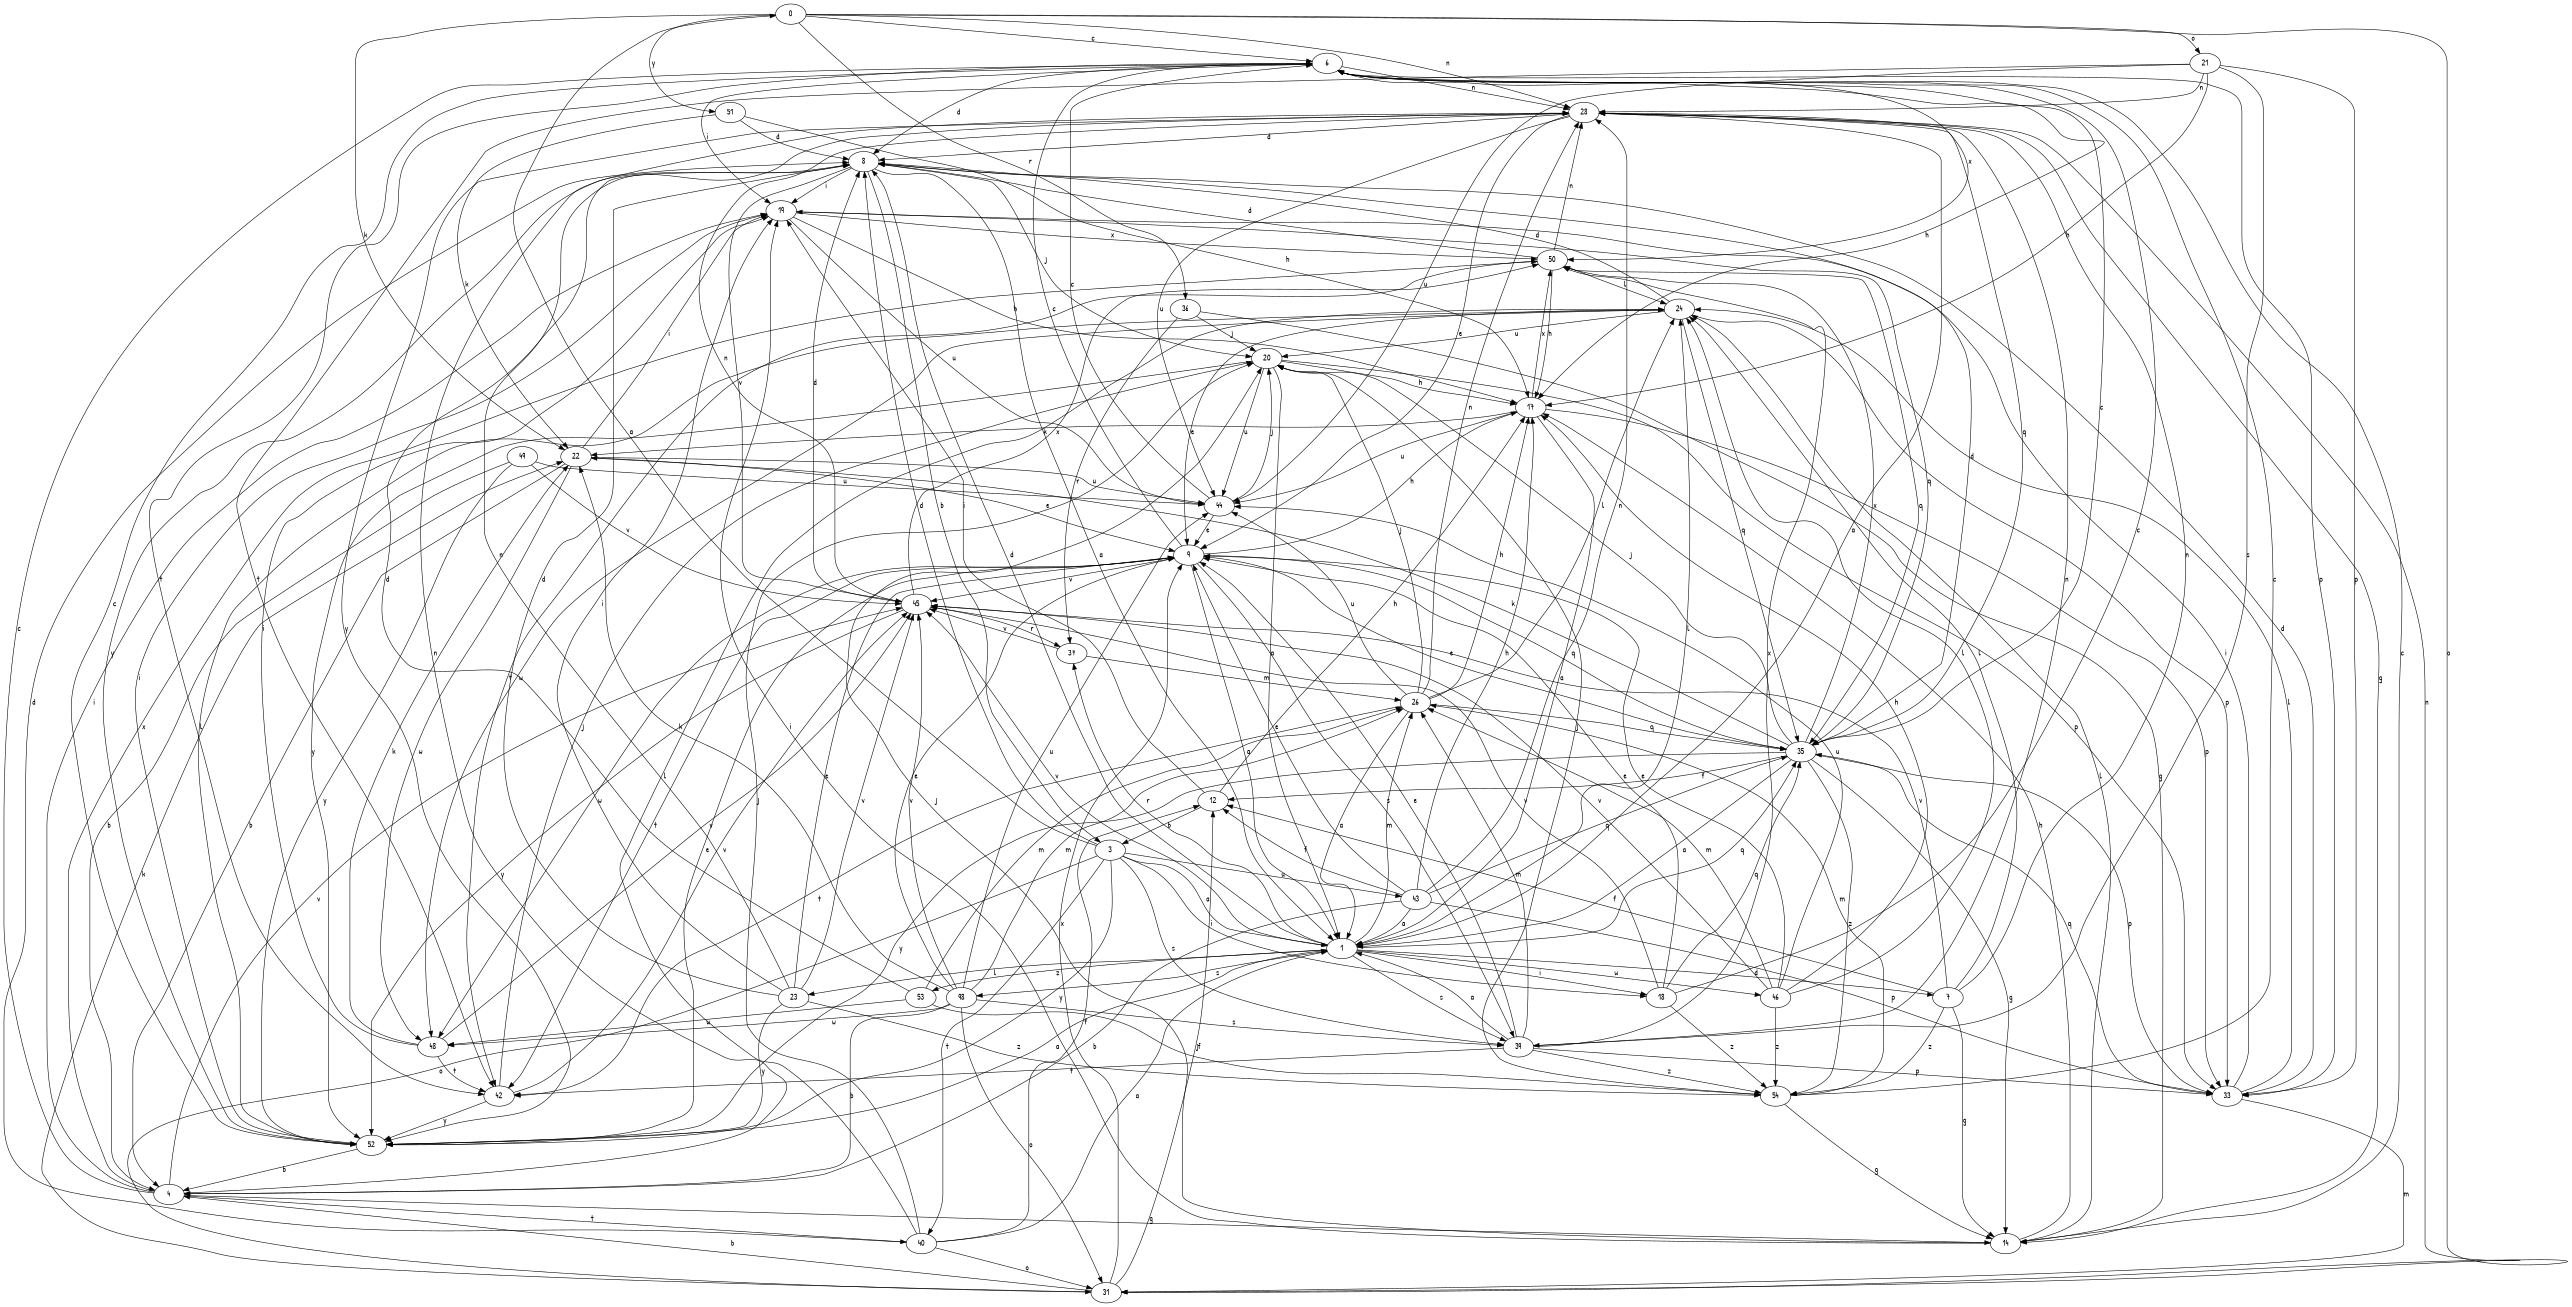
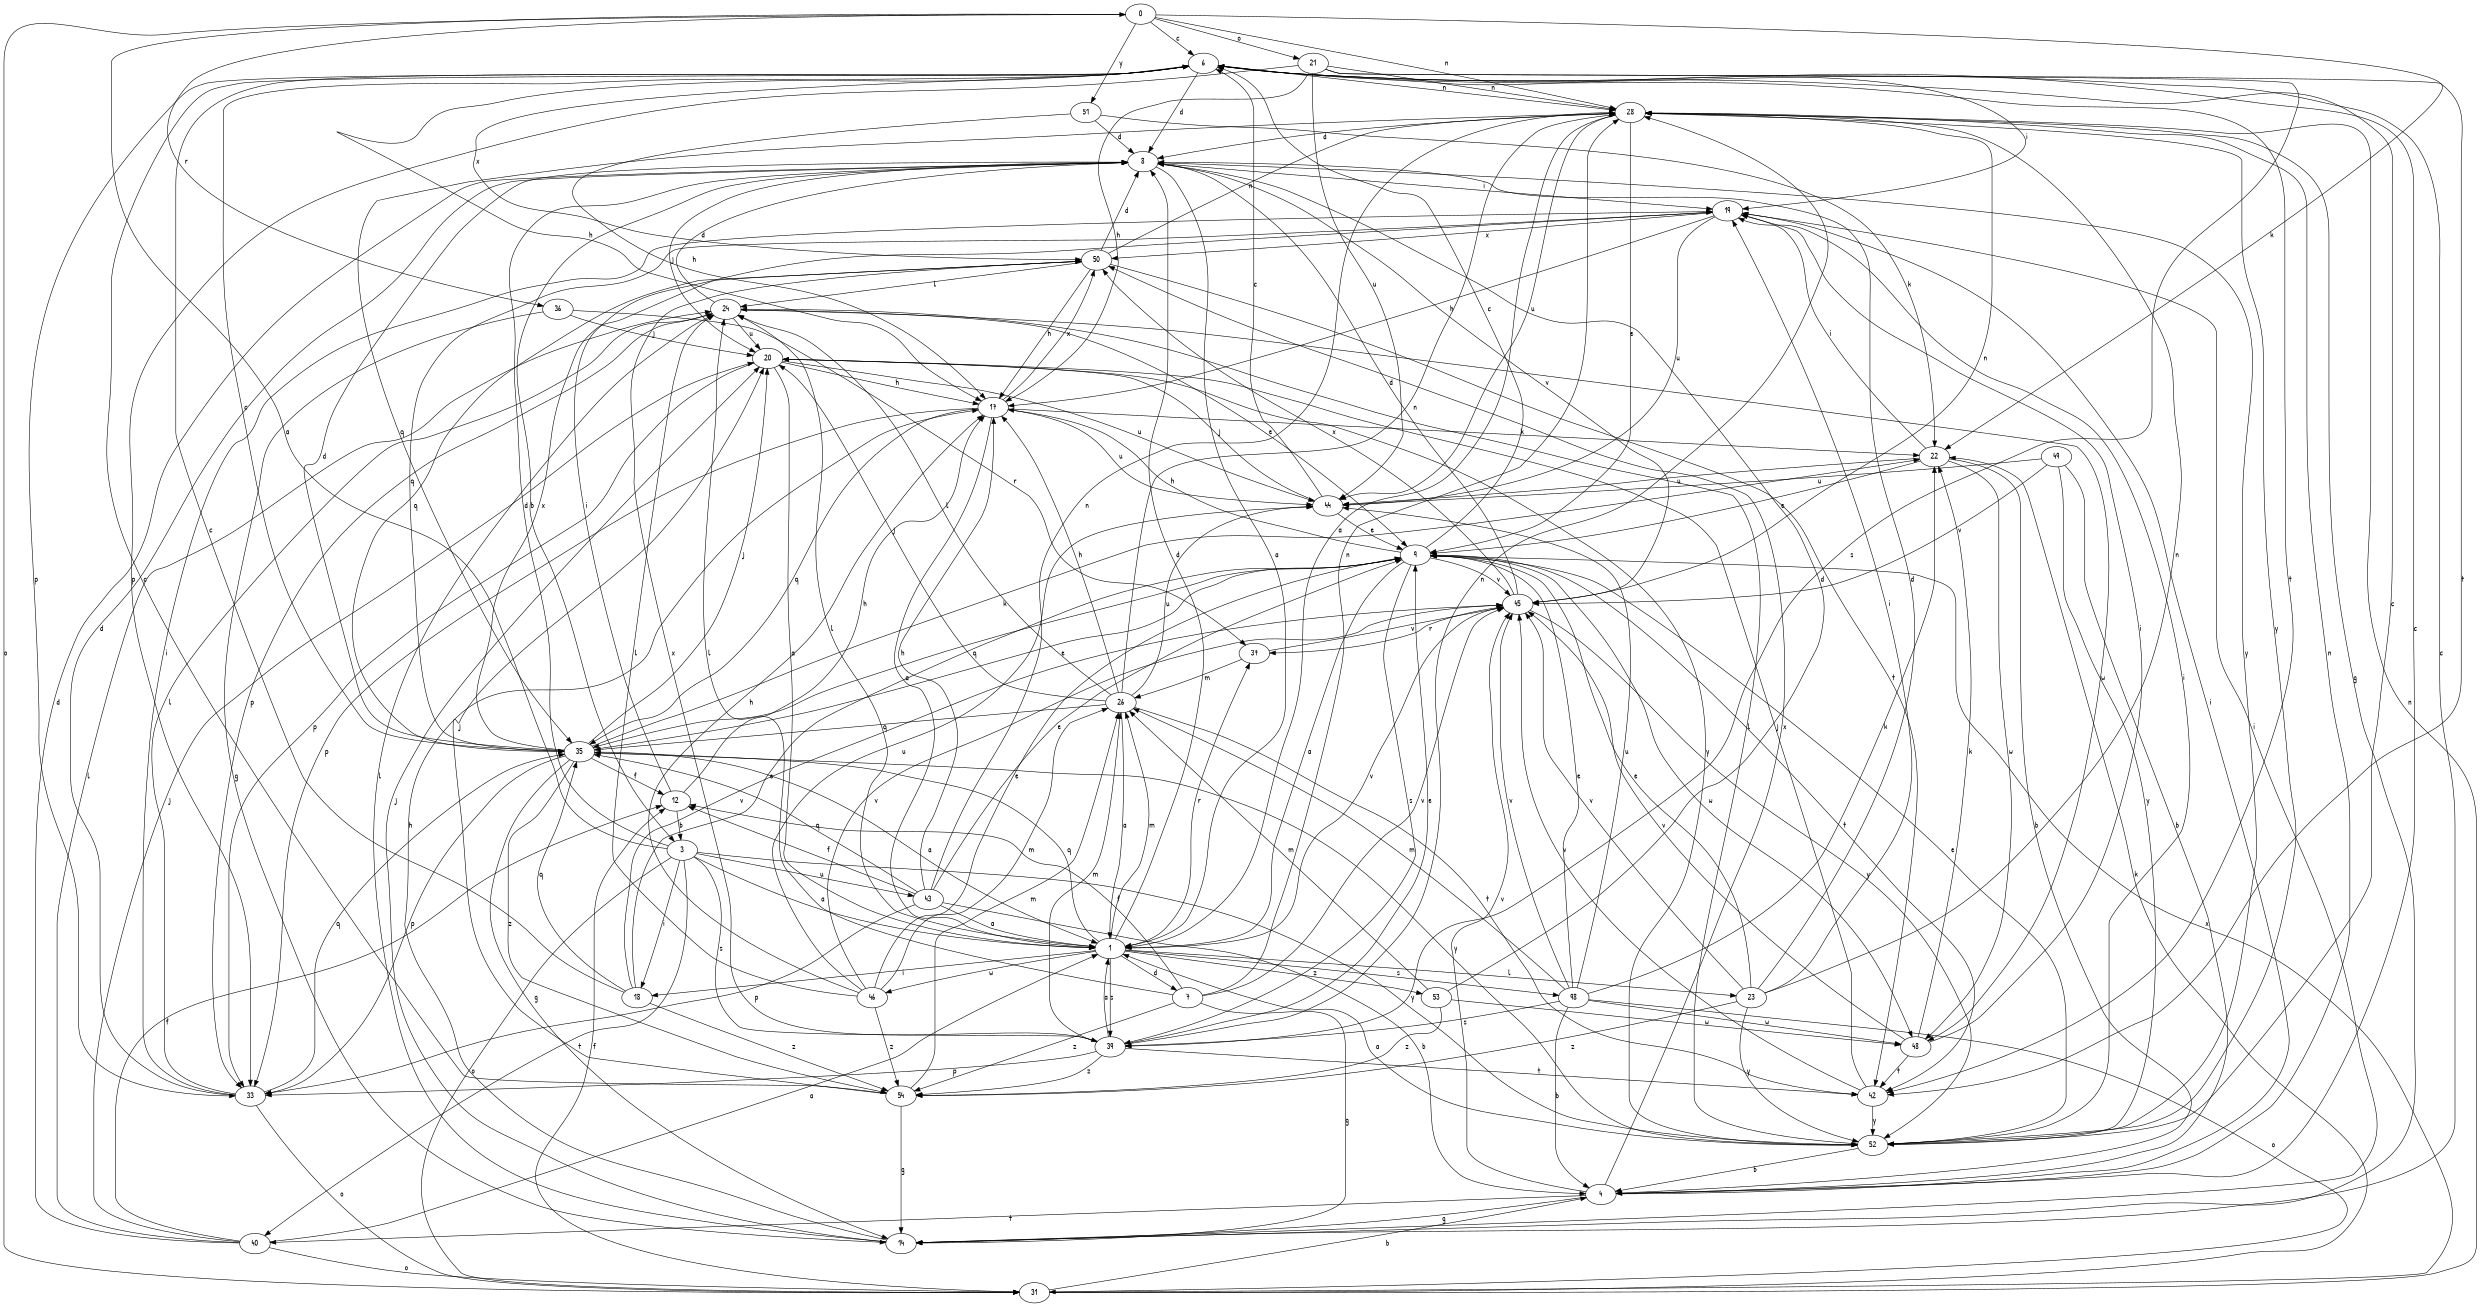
(1739, 528) -> (793, 578)
(1198, 1047) -> (1407, 1047)
(2406, 1194) -> (342, 1194)
